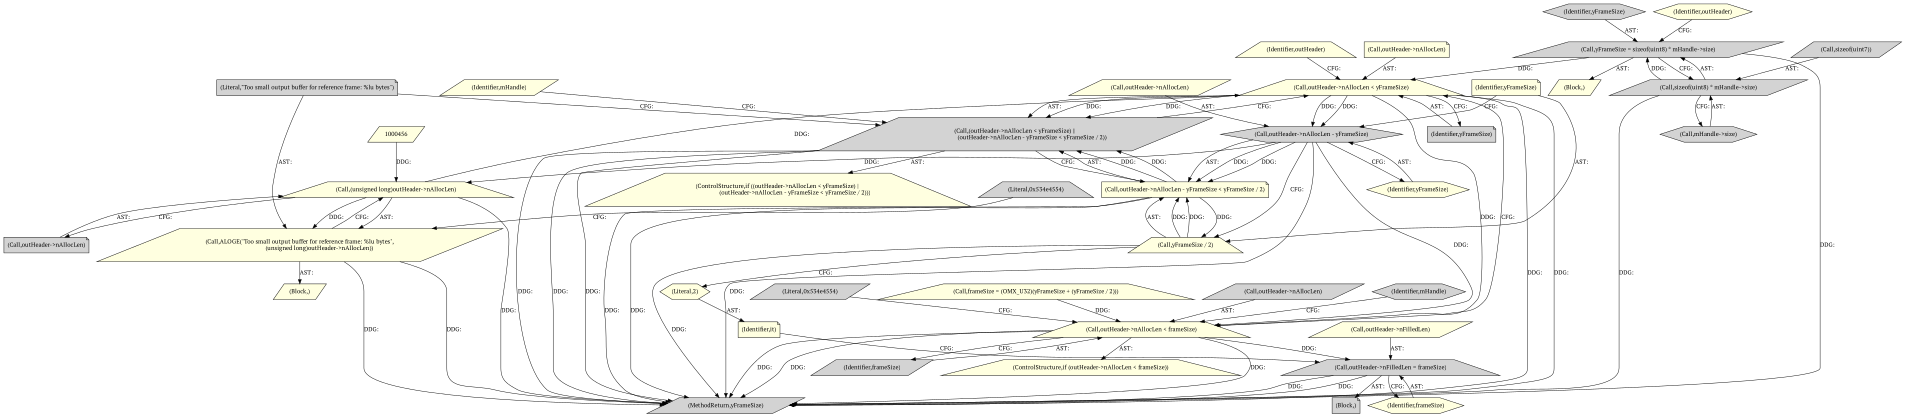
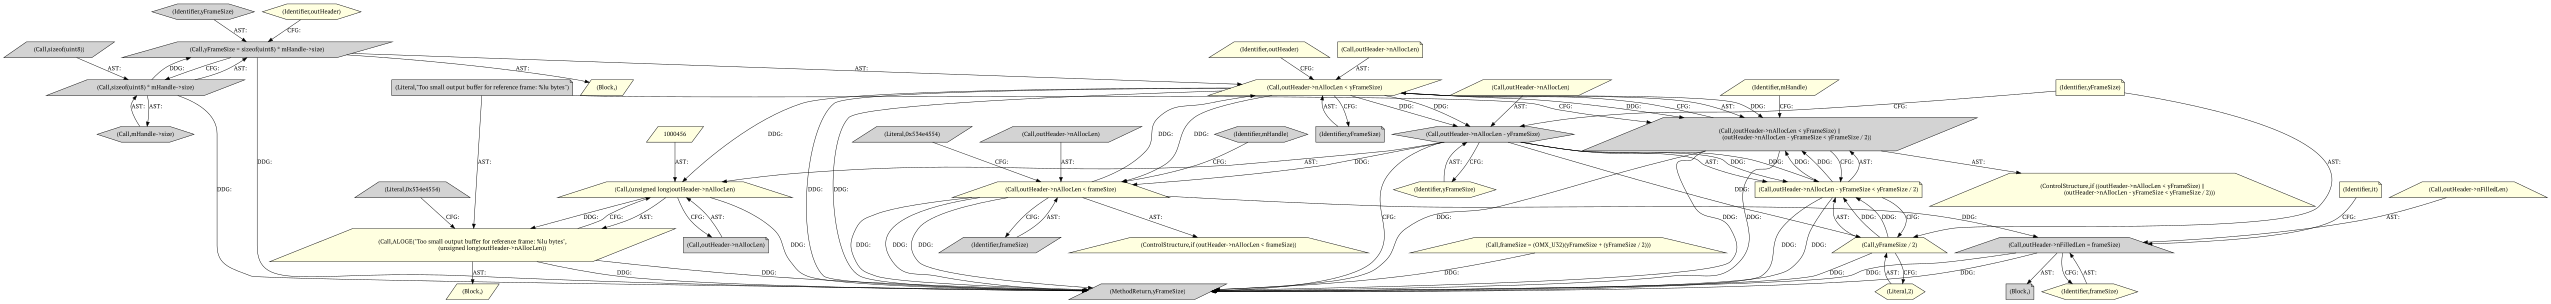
(1846, 50) -> (59, 50)
(1526, 69) -> (862, 69)
(1351, 88) -> (1325, 88)
(1704, 107) -> (157, 107)
(848, 114) -> (819, 100)
(404, 162) -> (683, 162)
(872, 162) -> (1312, 162)
(1298, 190) -> (1743, 190)
(1225, 217) -> (1914, 217)
(1509, 217) -> (1166, 134)
(738, 292) -> (1390, 217)
(719, 309) -> (1885, 271)
(1087, 310) -> (1378, 279)
(1391, 330) -> (2468, 190)
